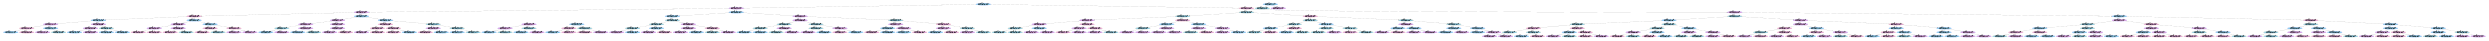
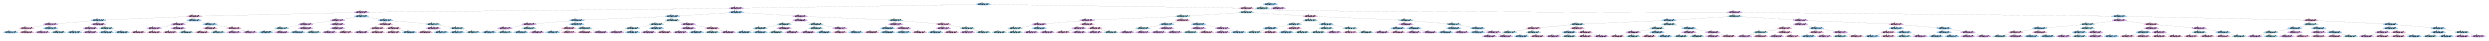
none -> (577, 20)
